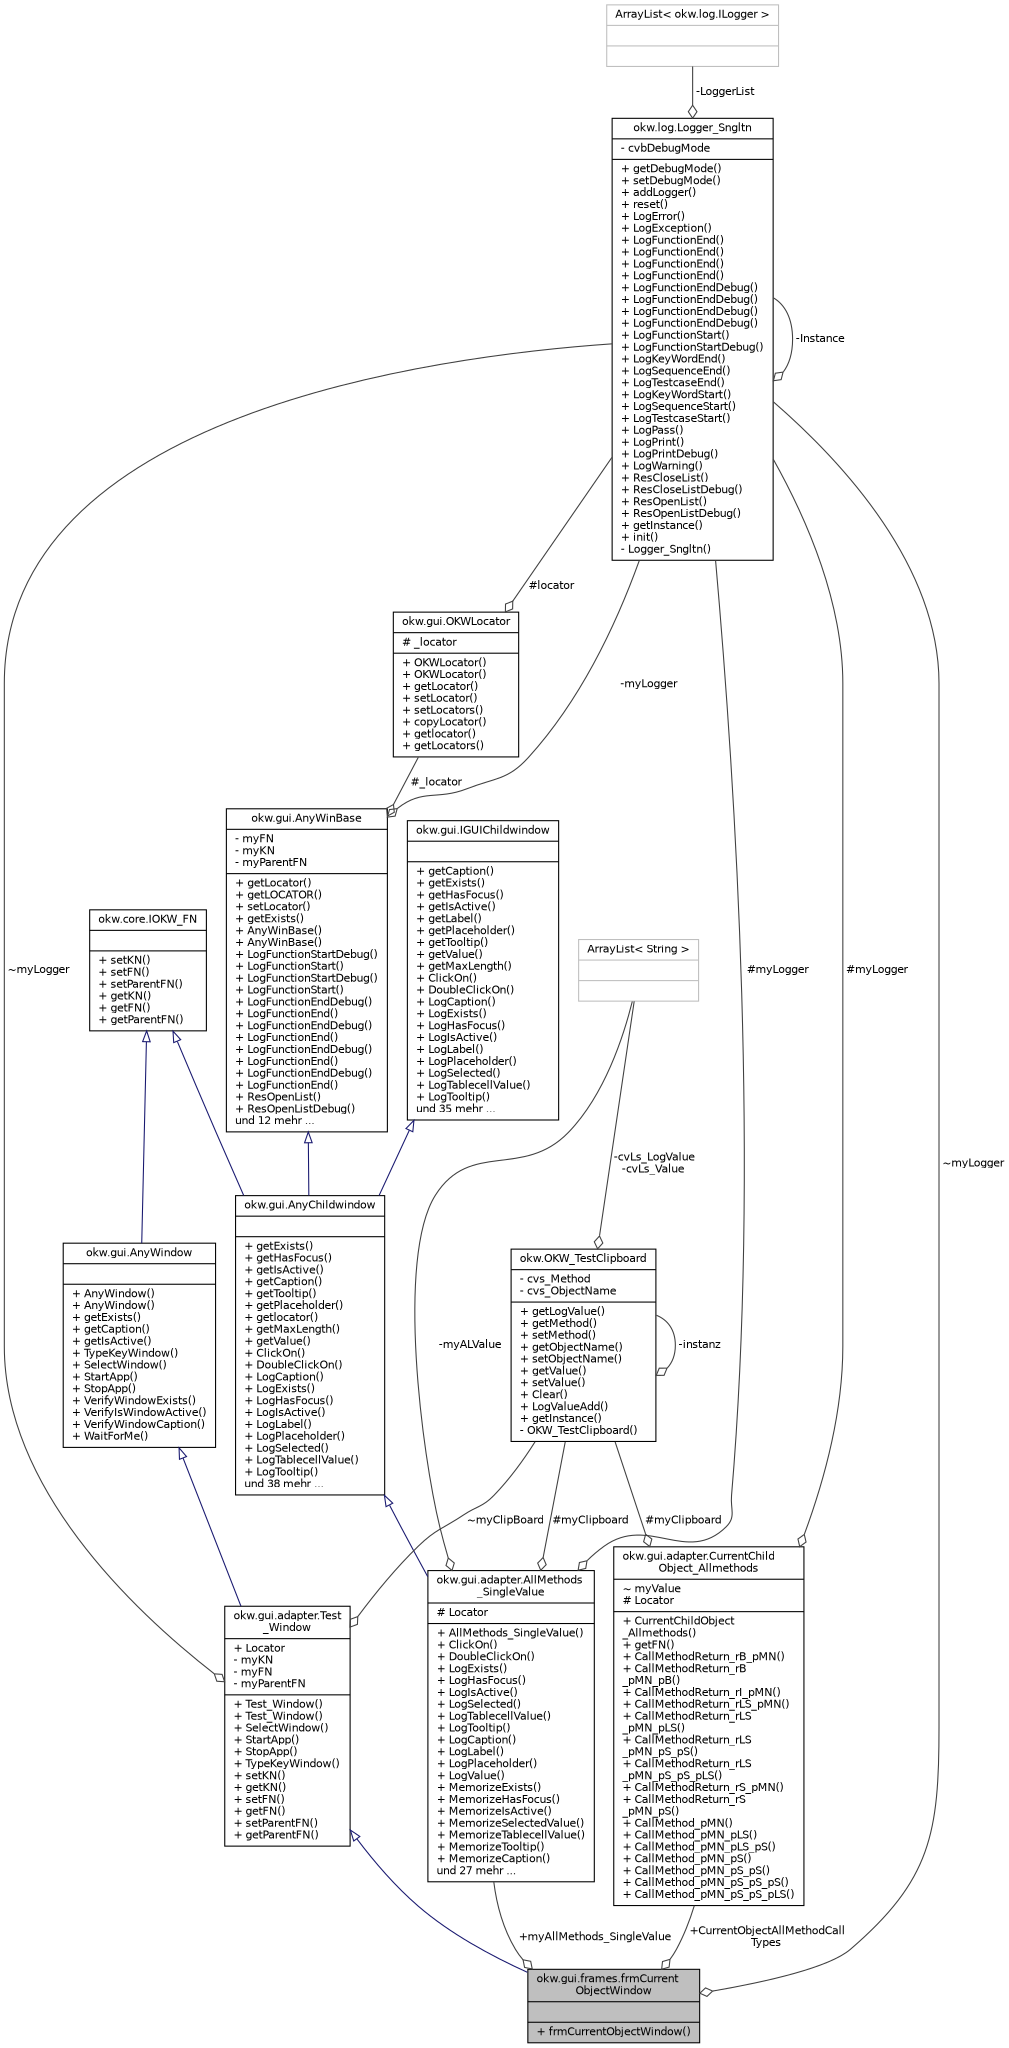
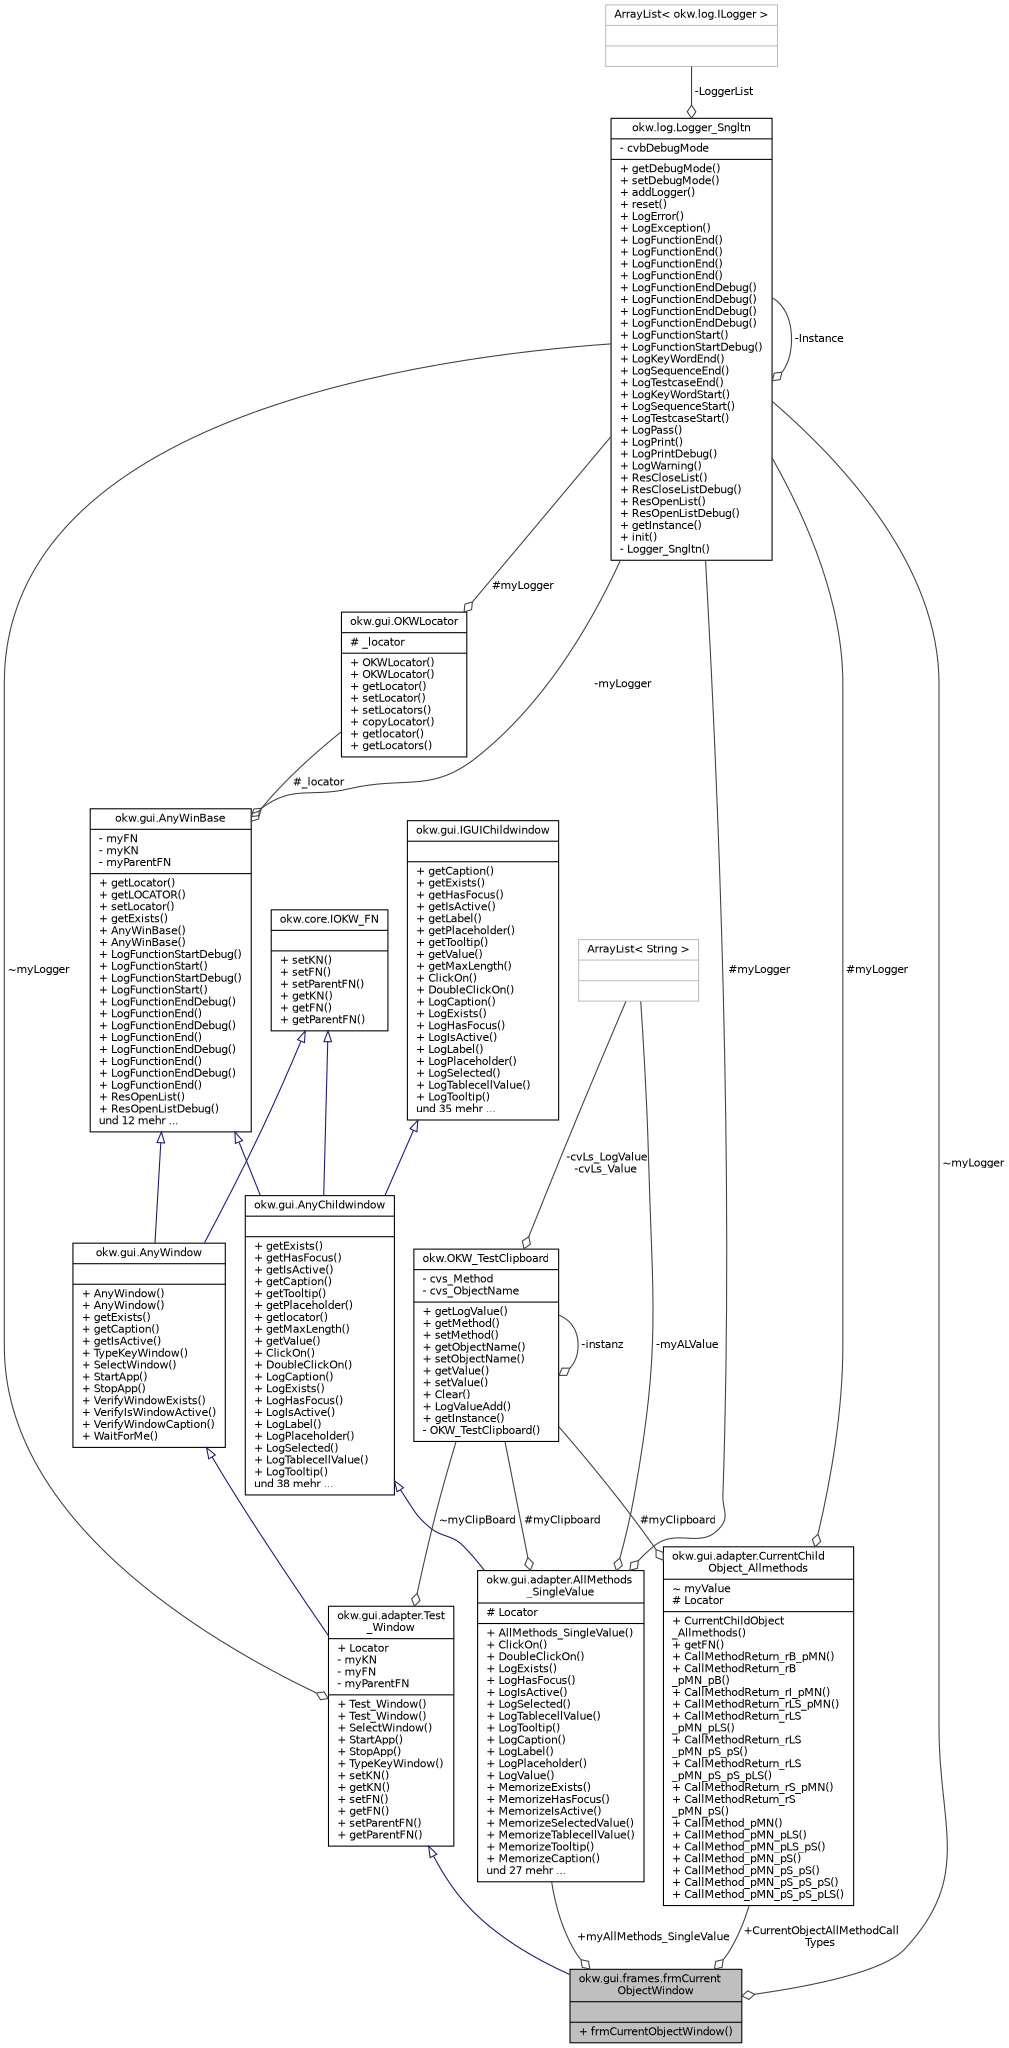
(550, 586) -> (521, 586)
none -> (158, 1193)
